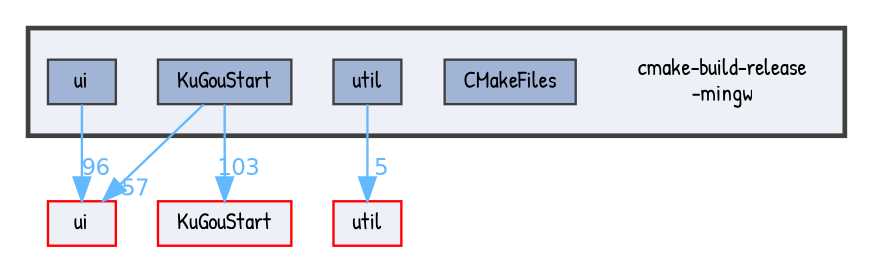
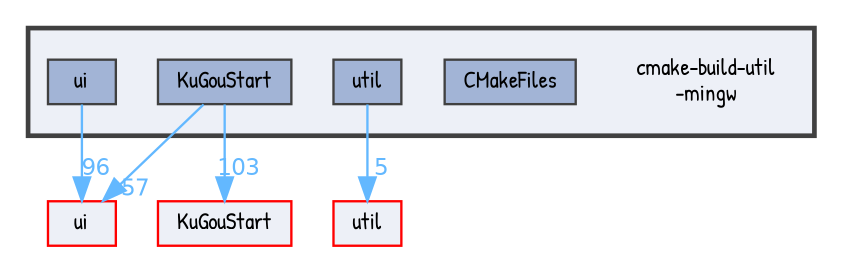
(723, 82) -> (707, 82)
